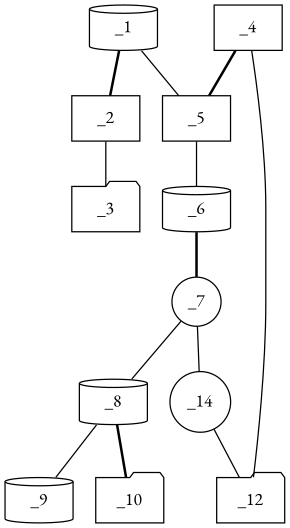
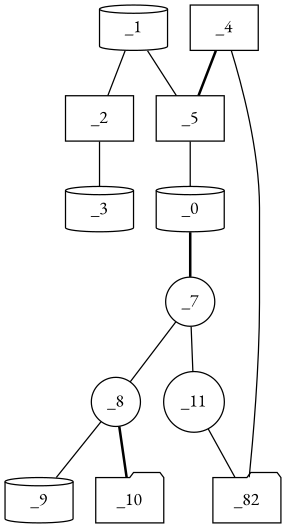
(115, 73) -> (116, 73)
(106, 209) -> (100, 209)
(197, 209) -> (190, 209)
(113, 402) -> (116, 402)
(200, 402) -> (194, 402)
(251, 500) -> (247, 500)
